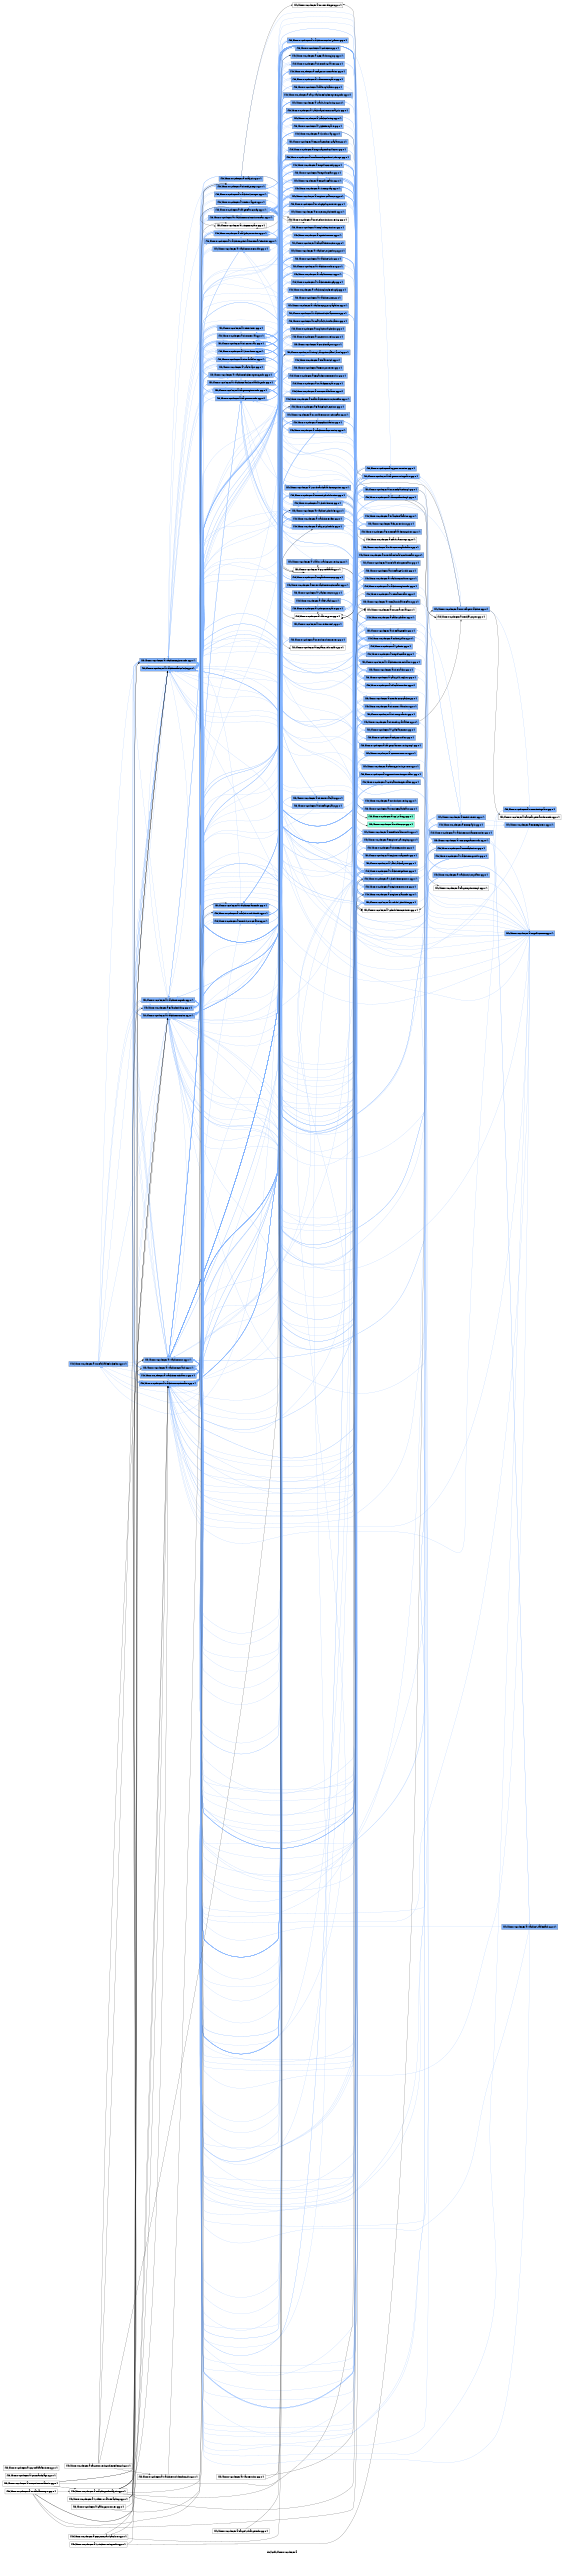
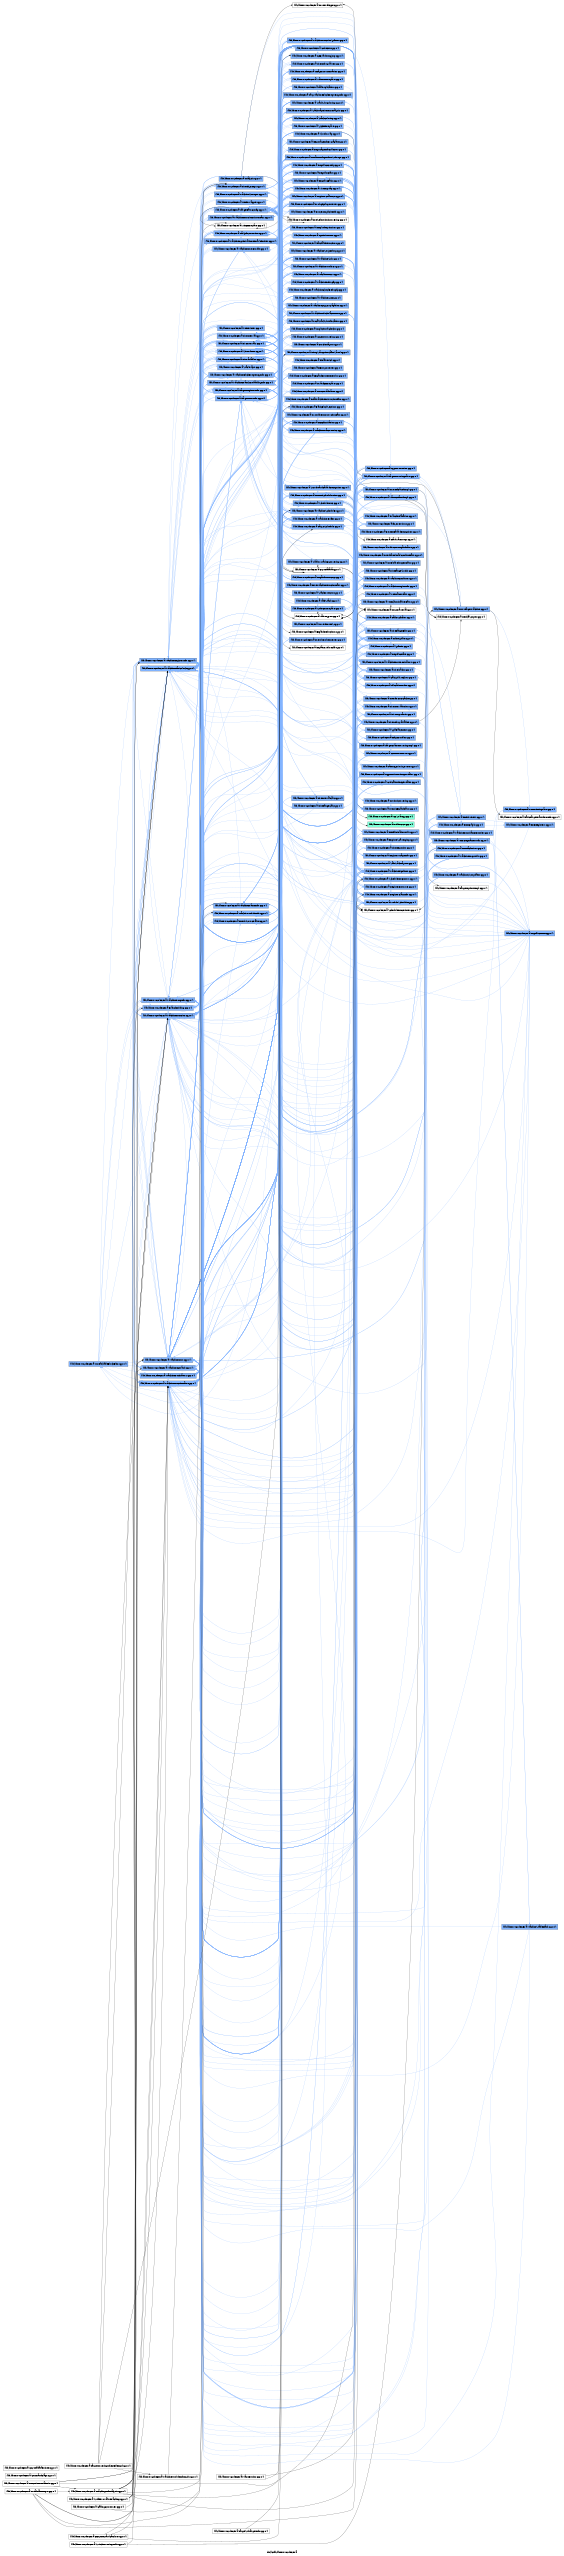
none -> (318, 632)
